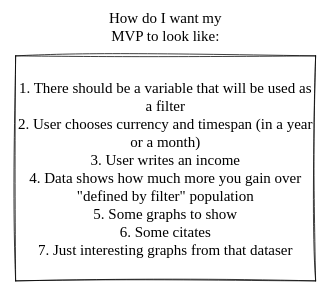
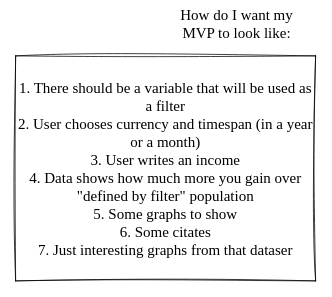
(165, 27) -> (237, 23)
